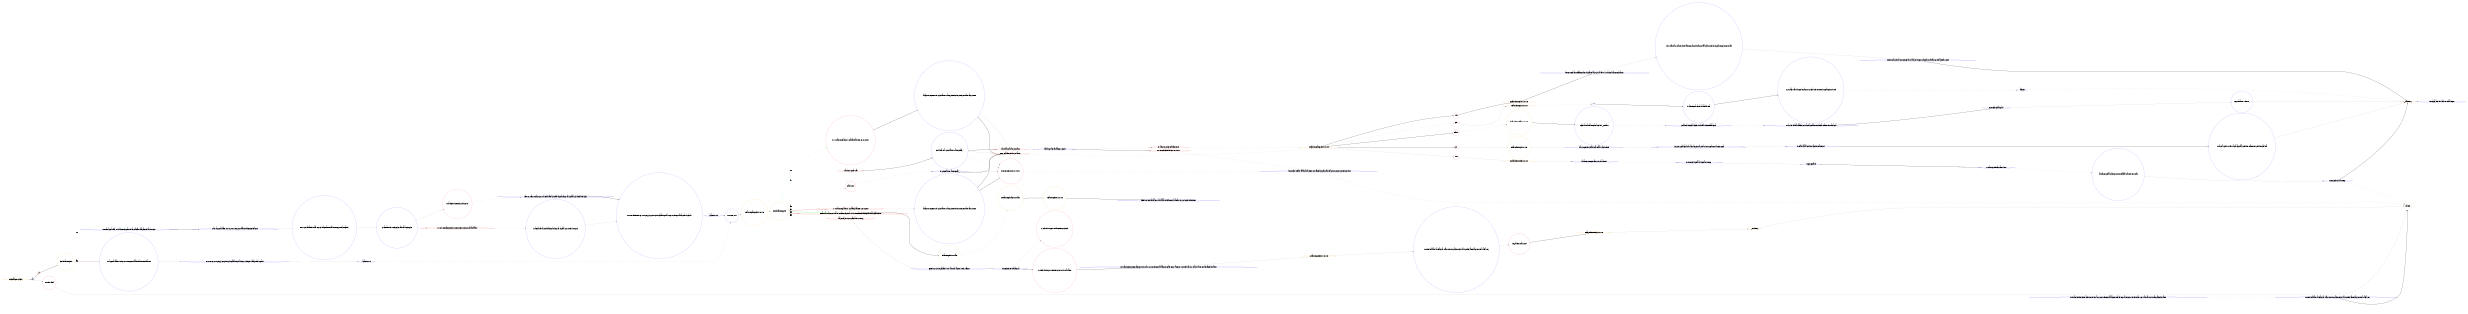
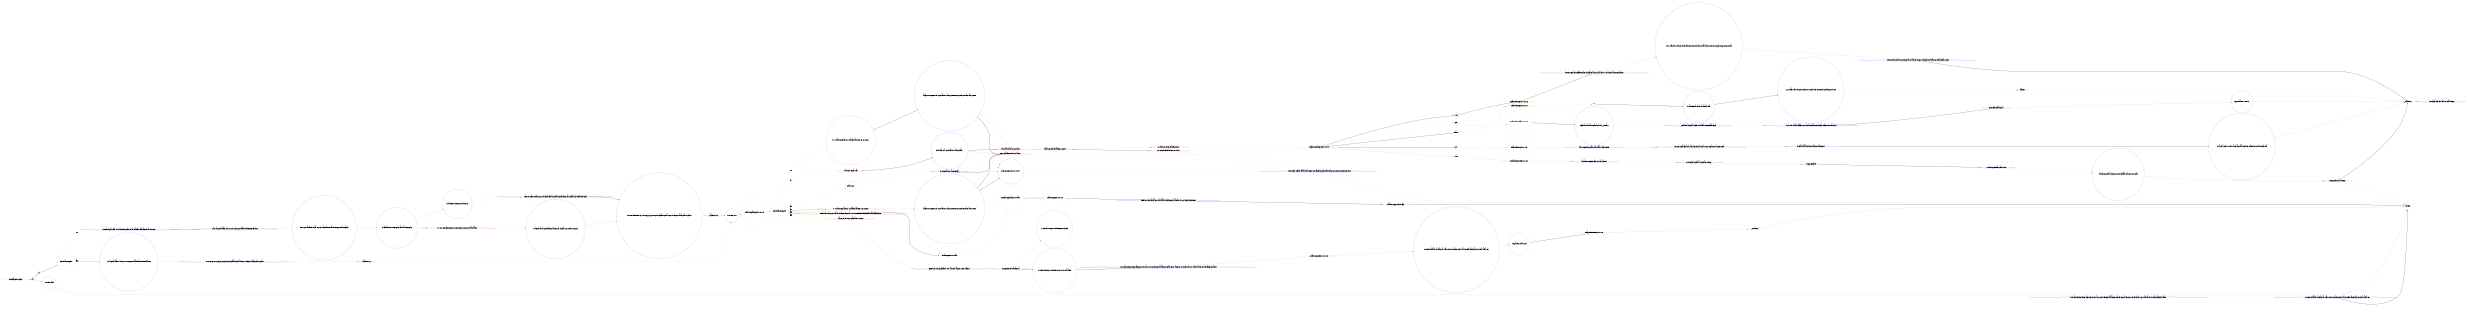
none -> (1396, 205)
